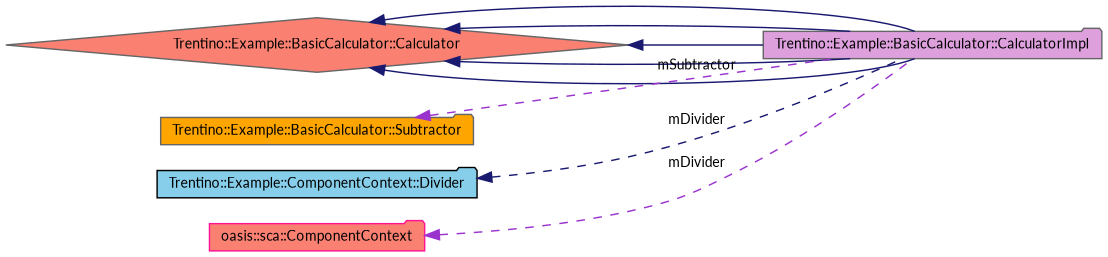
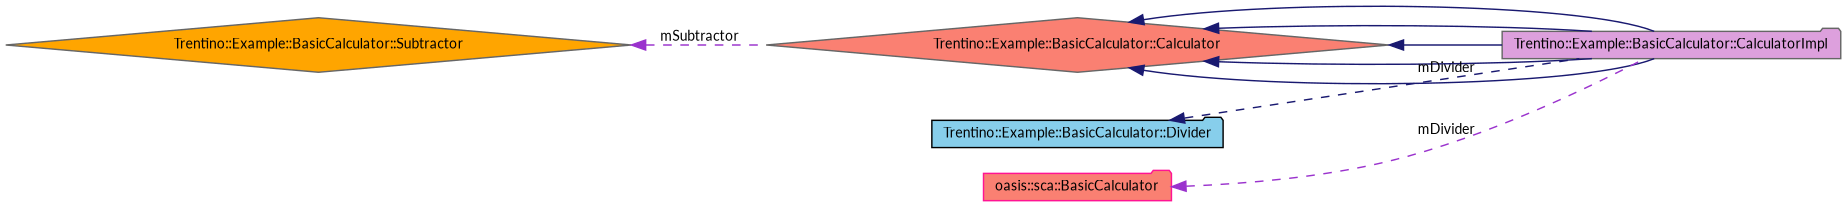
(592, 93) -> (706, 45)
(317, 131) -> (319, 45)
(317, 184) -> (1077, 134)
(317, 237) -> (1077, 187)
